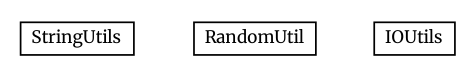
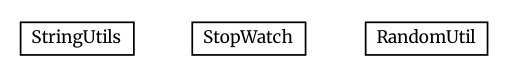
none -> (249, 38)
(414, 38) -> none
